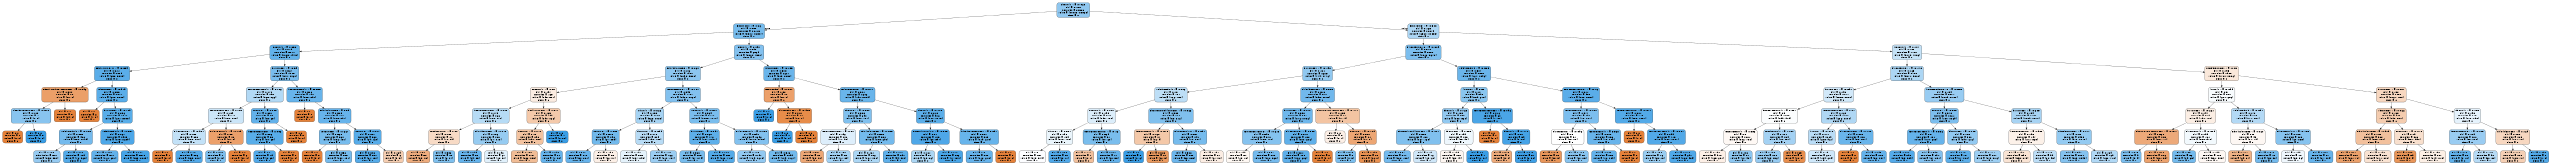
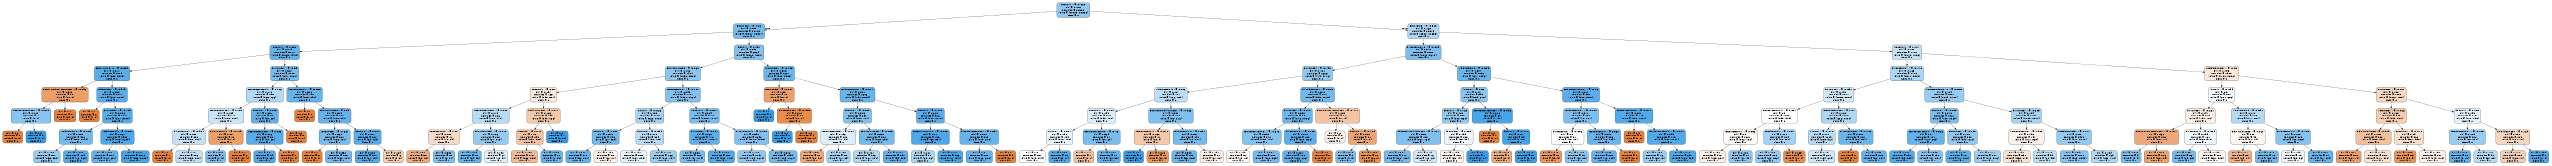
(47, 157) -> (47, 157)
(189, 157) -> (189, 157)
